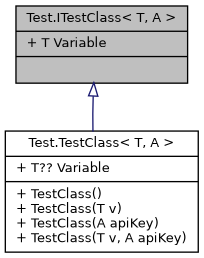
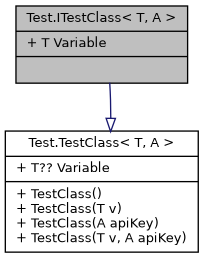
(93, 114) -> (111, 101)
